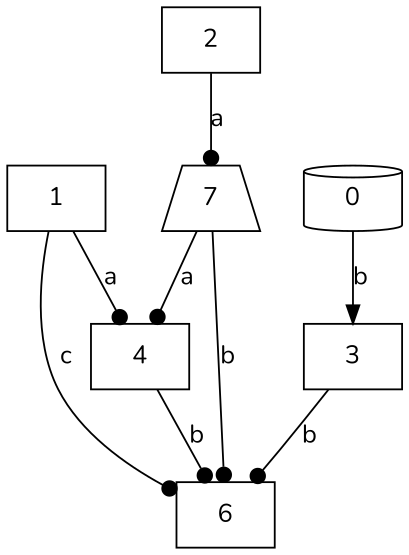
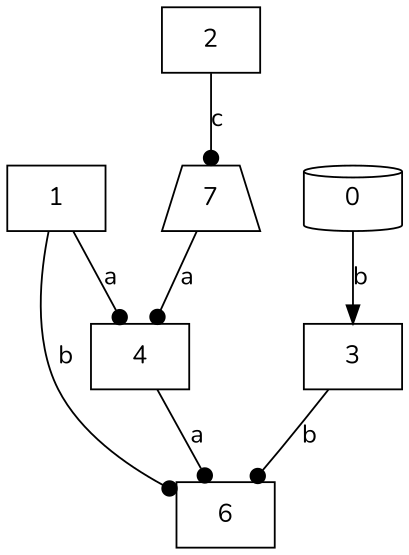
(217, 119) -> (217, 119)
(218, 349) -> none
(66, 357) -> (66, 357)
(197, 436) -> (197, 436)
